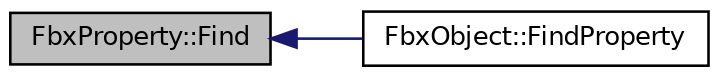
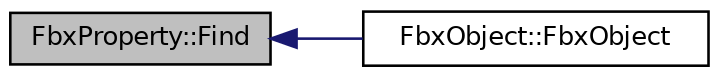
(536, 39) -> (536, 39)
